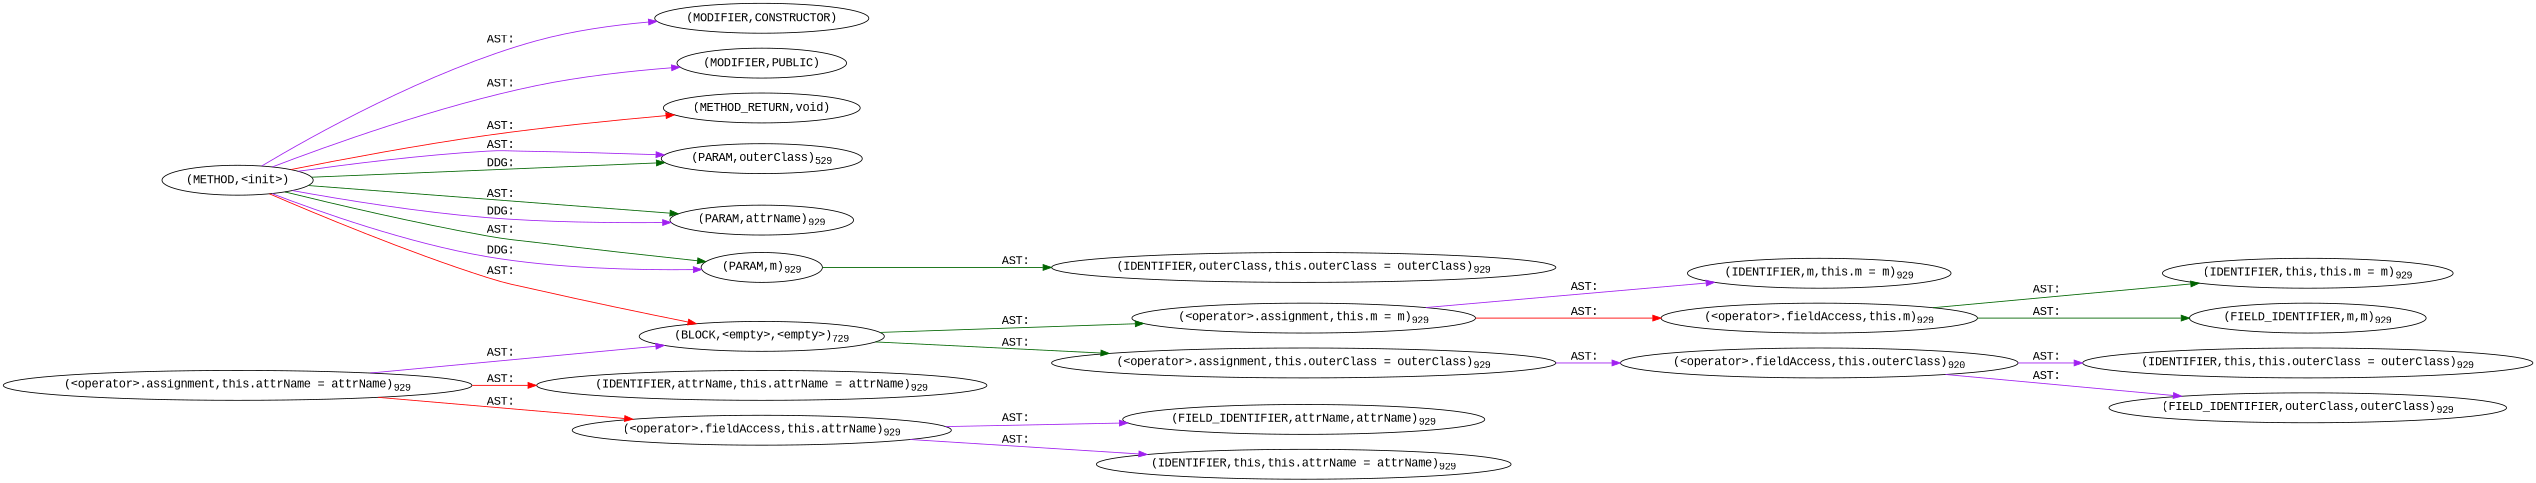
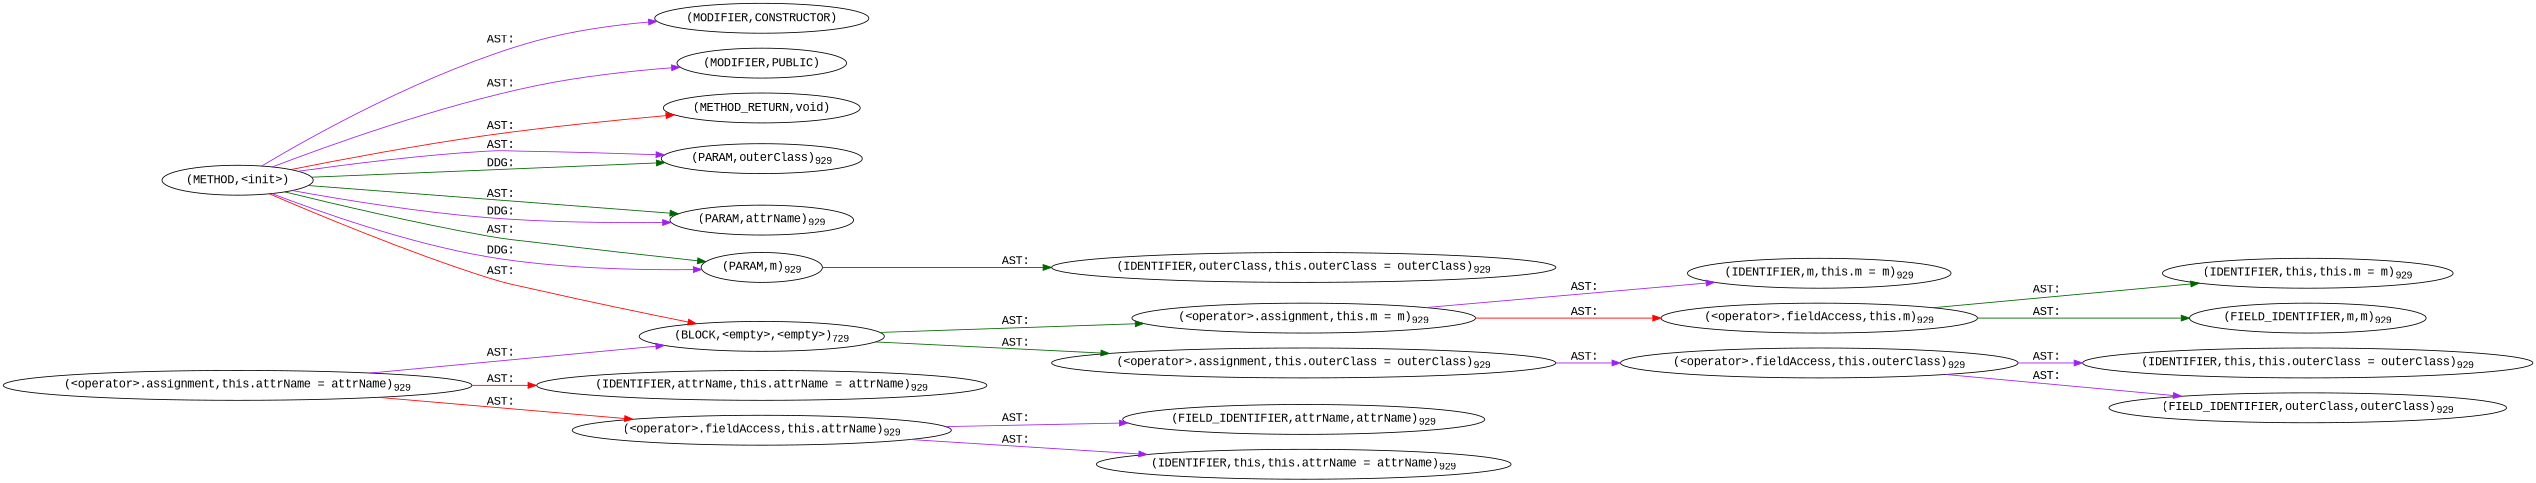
(824, 157) -> (824, 157)
(1957, 362) -> (1957, 362)
